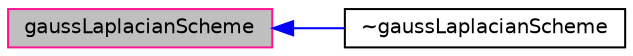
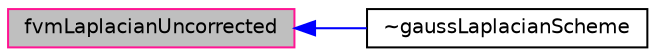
(140, 28) -> (151, 28)
